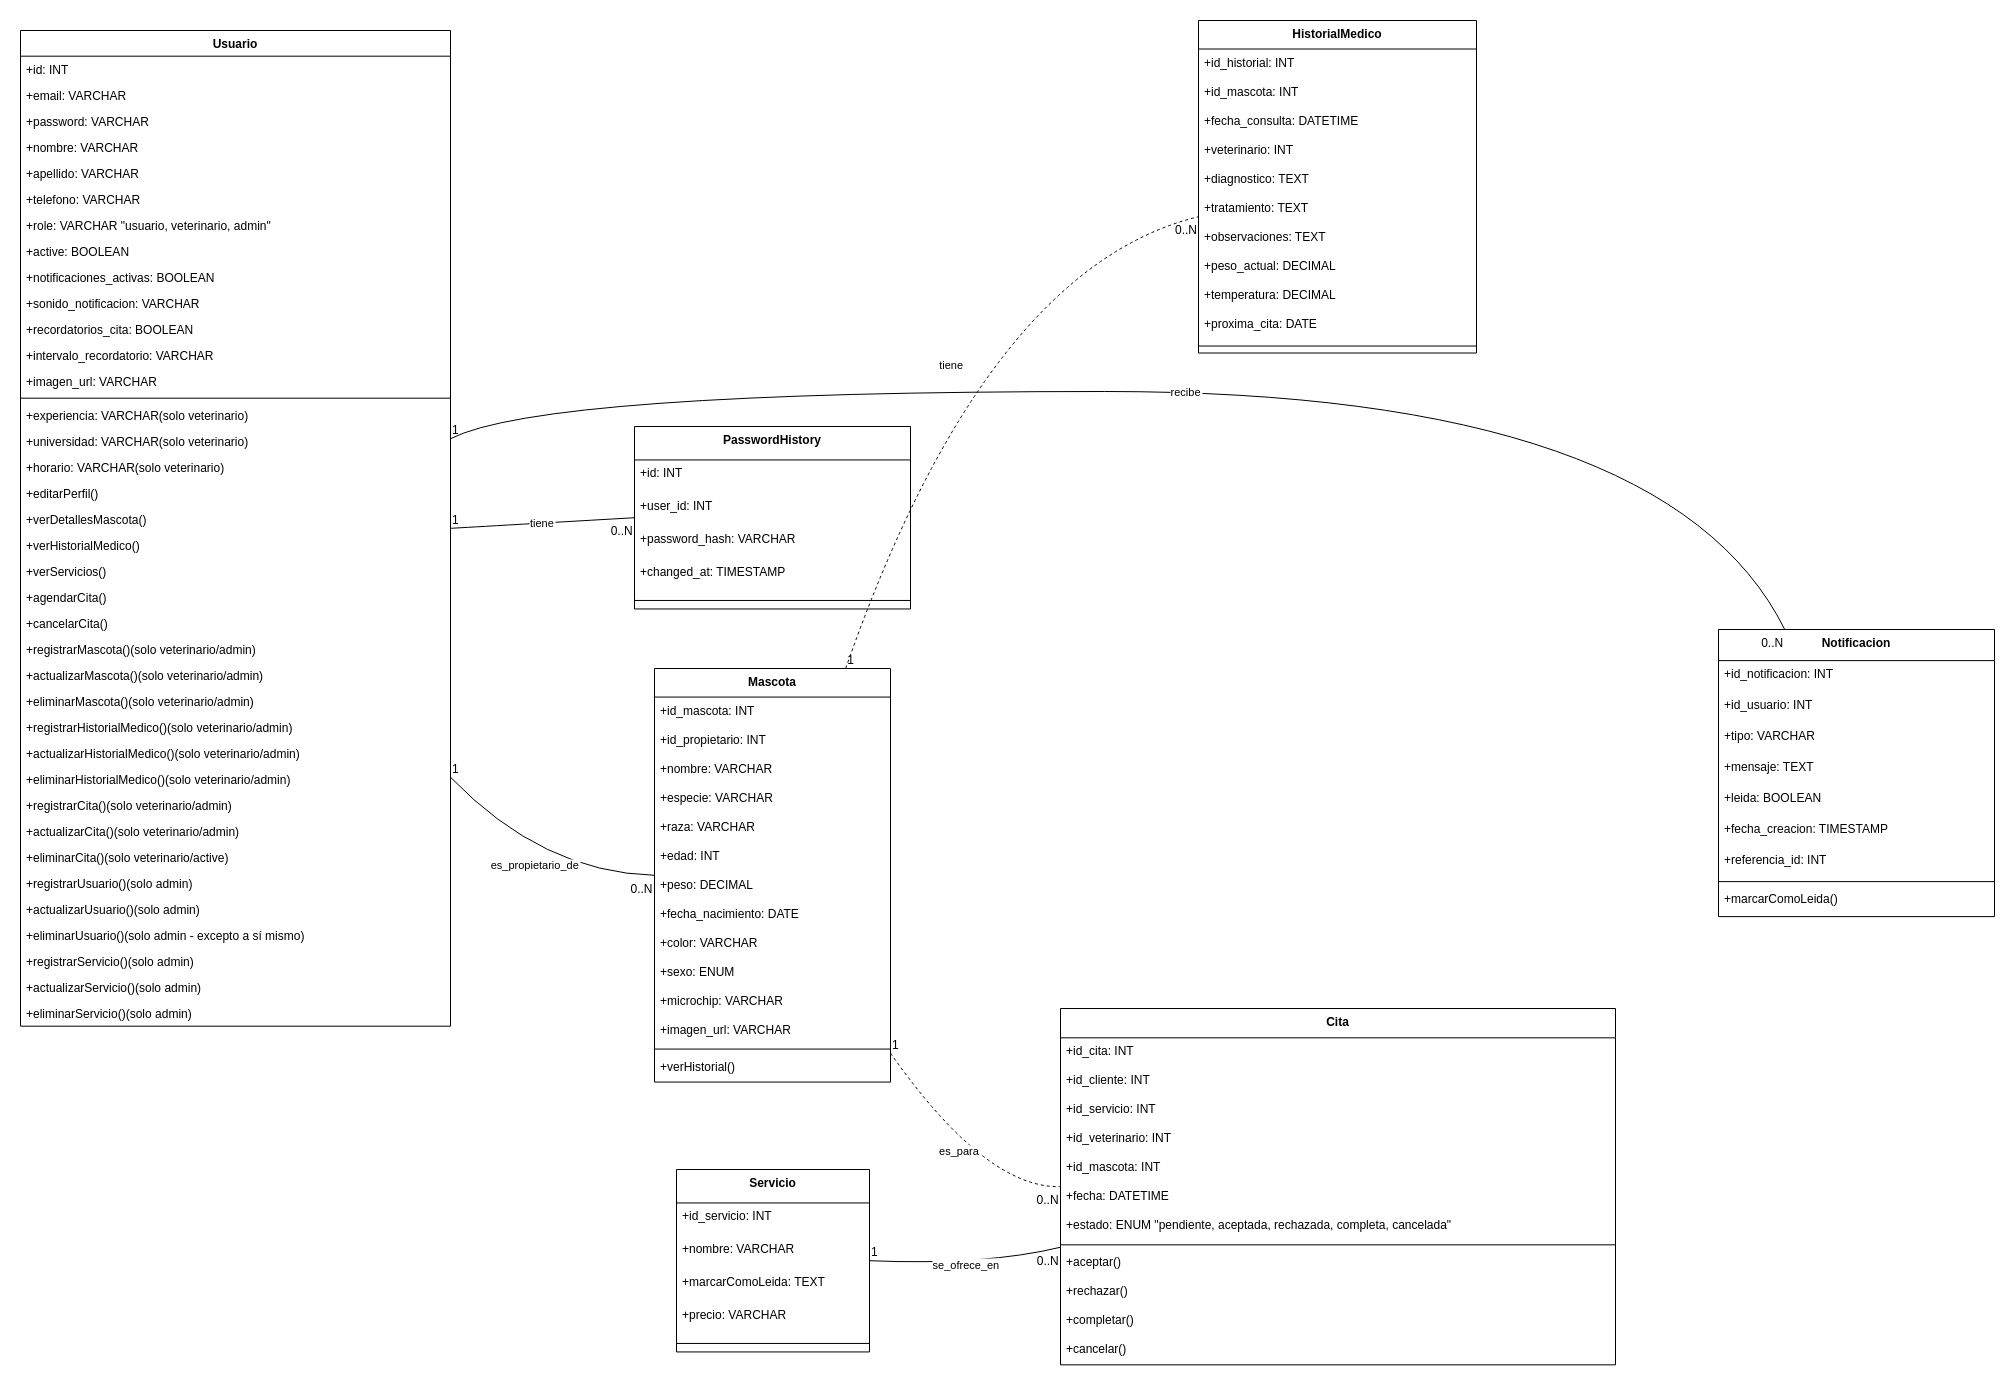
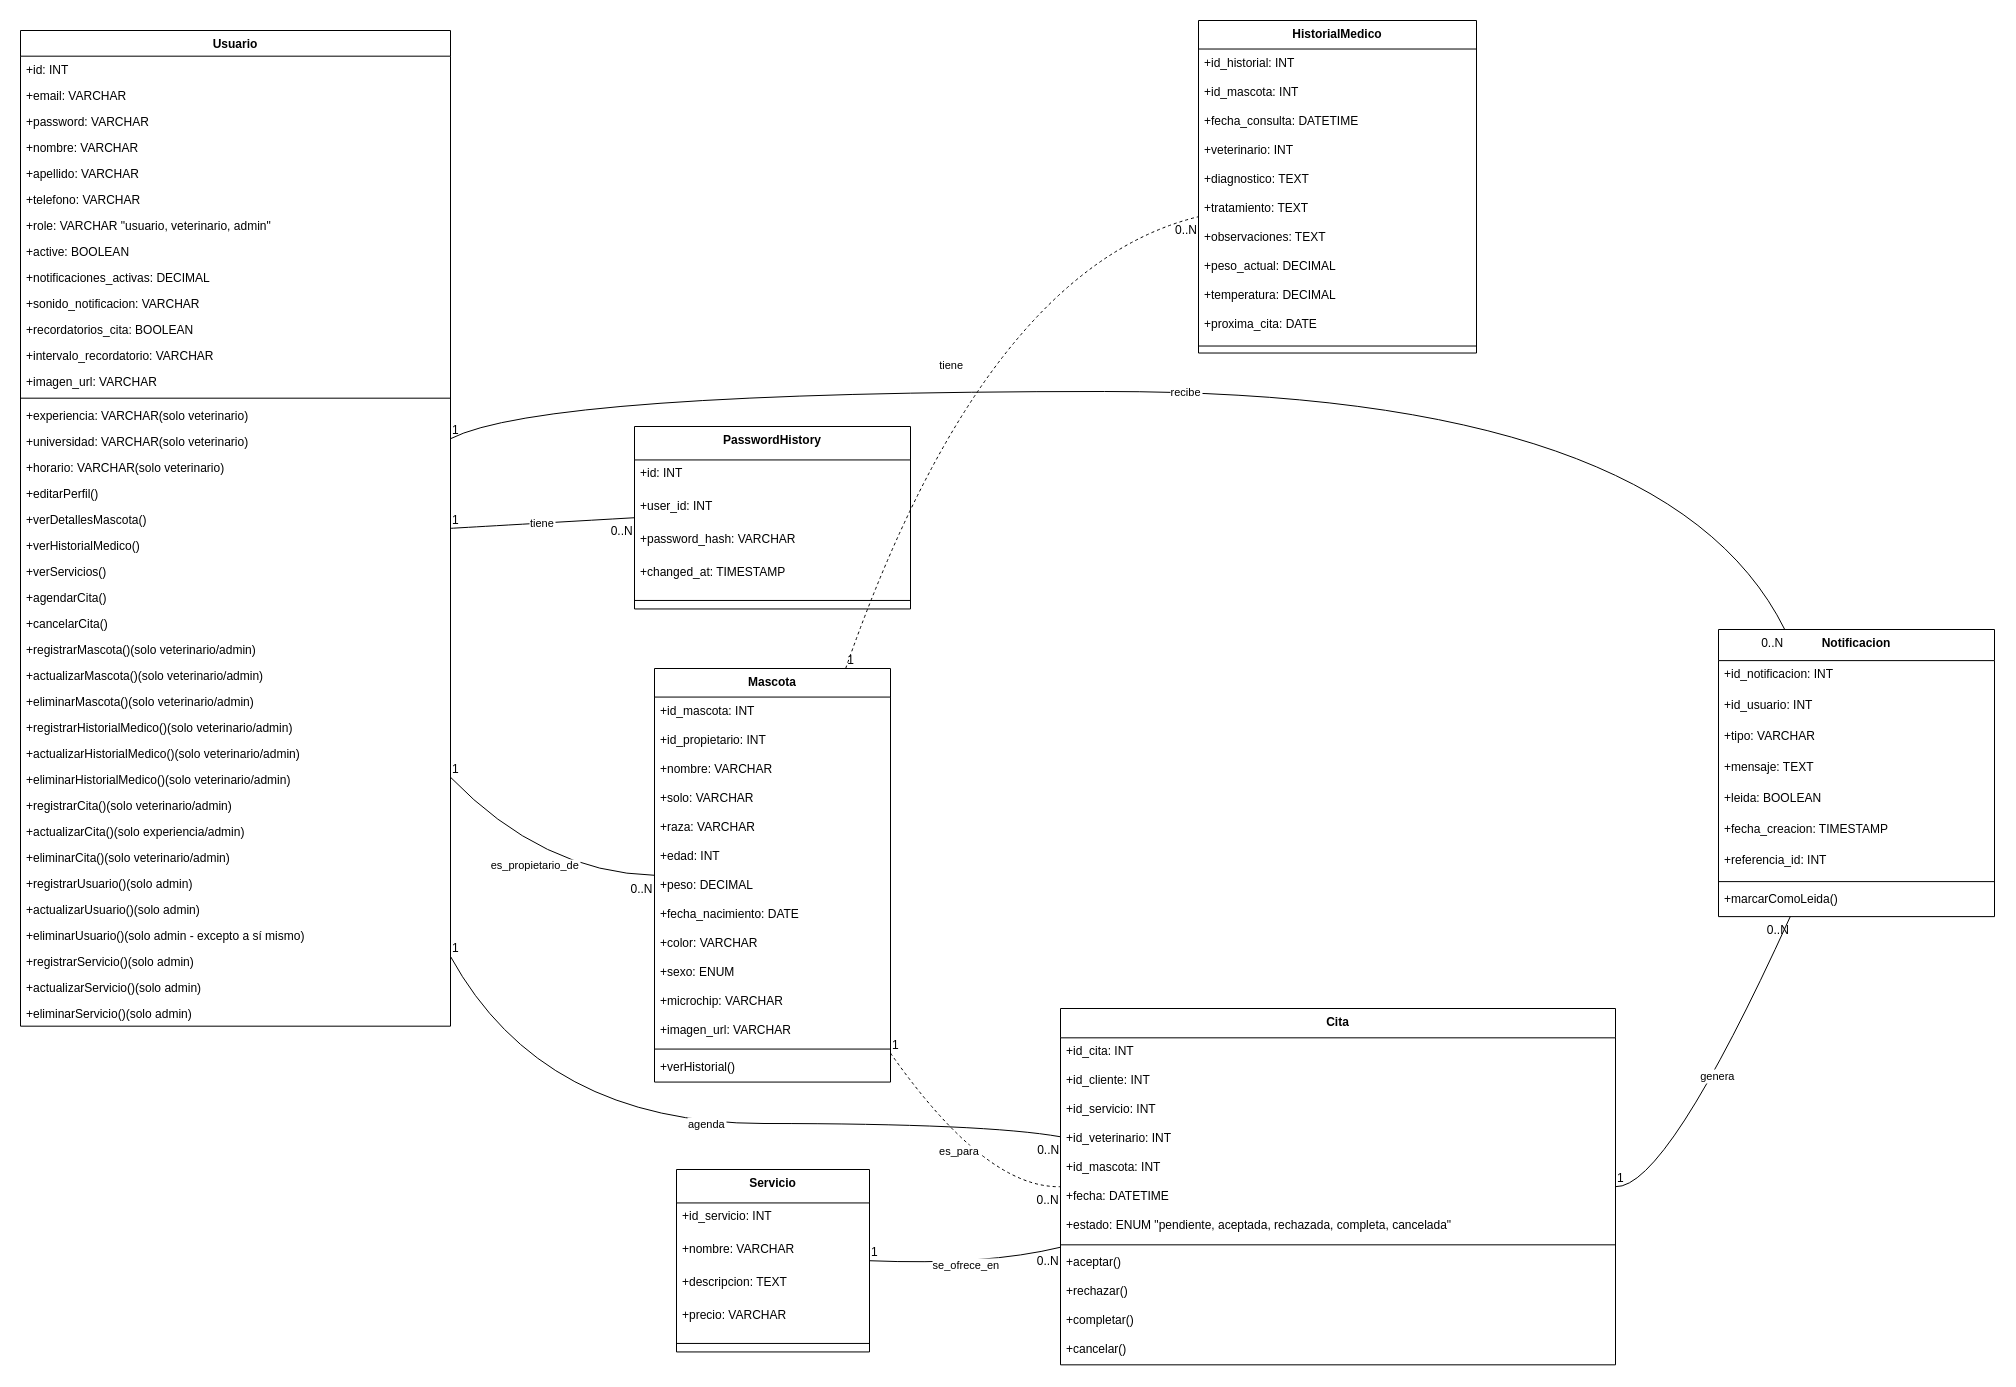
(124, 278) -> (124, 278)
(712, 798) -> (702, 798)
(151, 832) -> (151, 832)
(146, 858) -> (143, 858)
none -> (1718, 1063)
none -> (881, 1125)
(751, 1282) -> (736, 1282)
